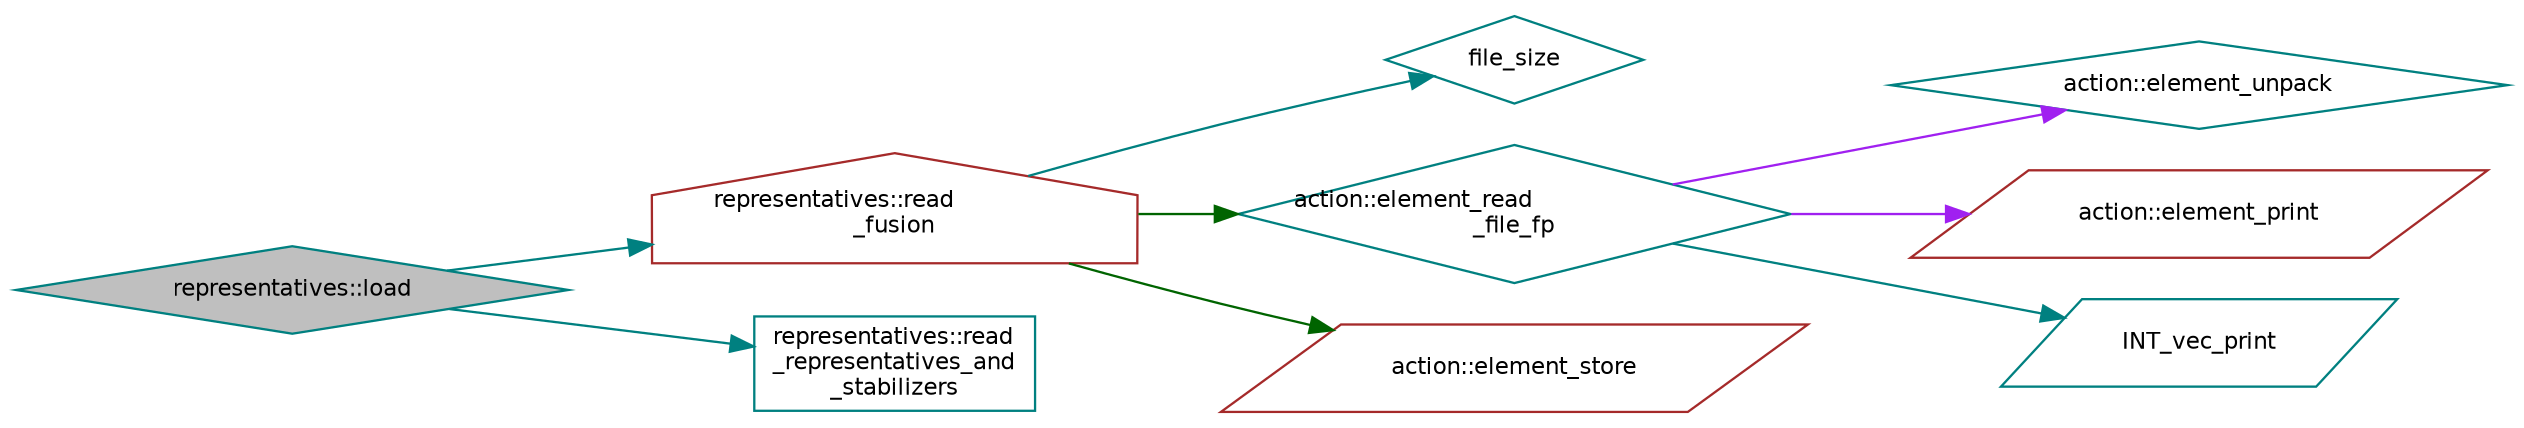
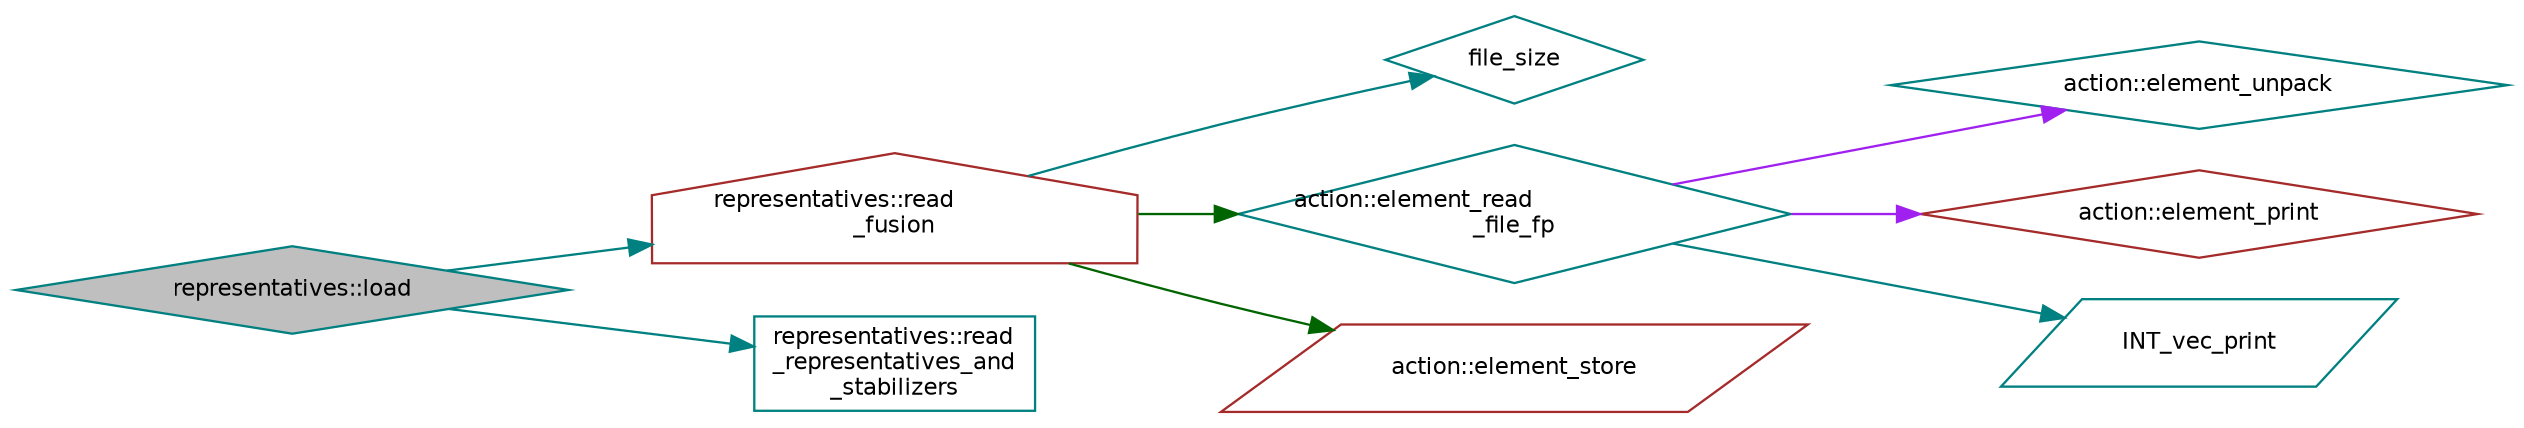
(2199, 214) -> (2199, 214)
